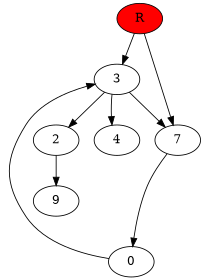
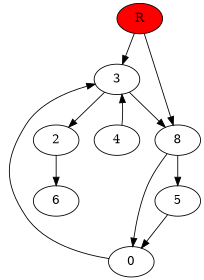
(111, 105) -> (123, 114)
(178, 140) -> (178, 140)
(56, 201) -> (56, 201)
none -> (178, 201)
